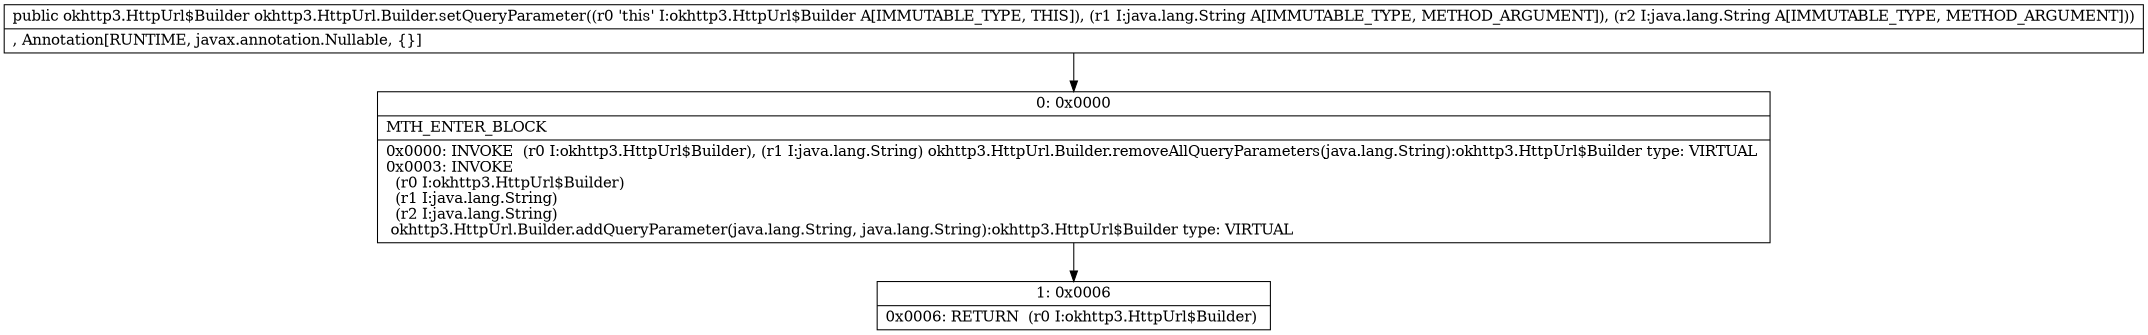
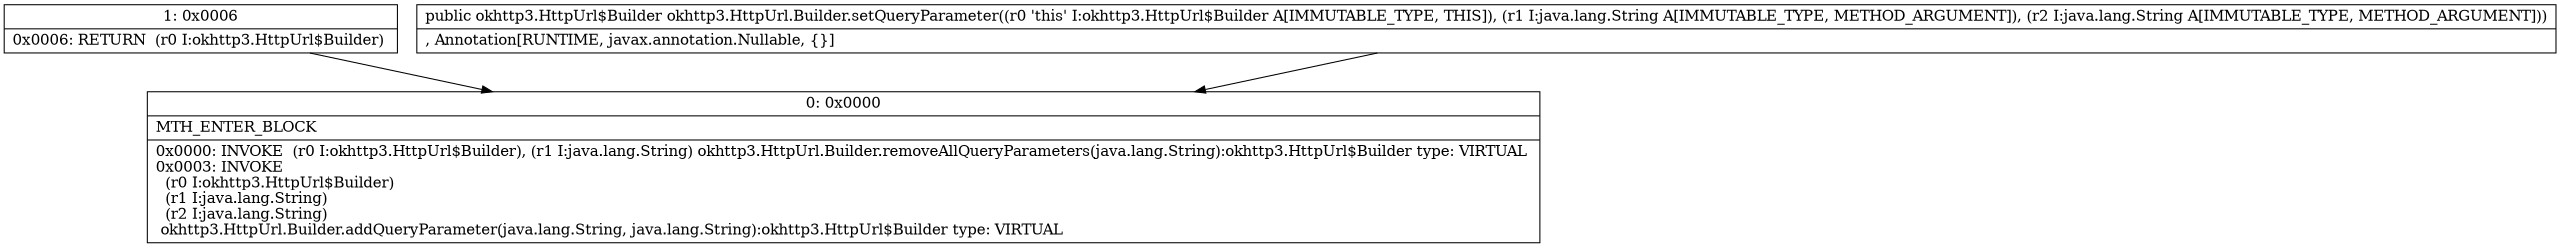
(1074, 257) -> (396, 71)
